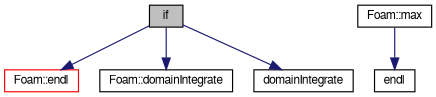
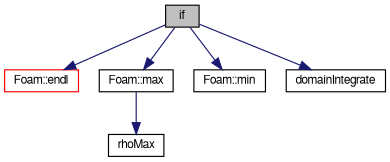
none -> (163, 44)
(166, 81) -> (230, 81)
(395, 81) -> (136, 145)
